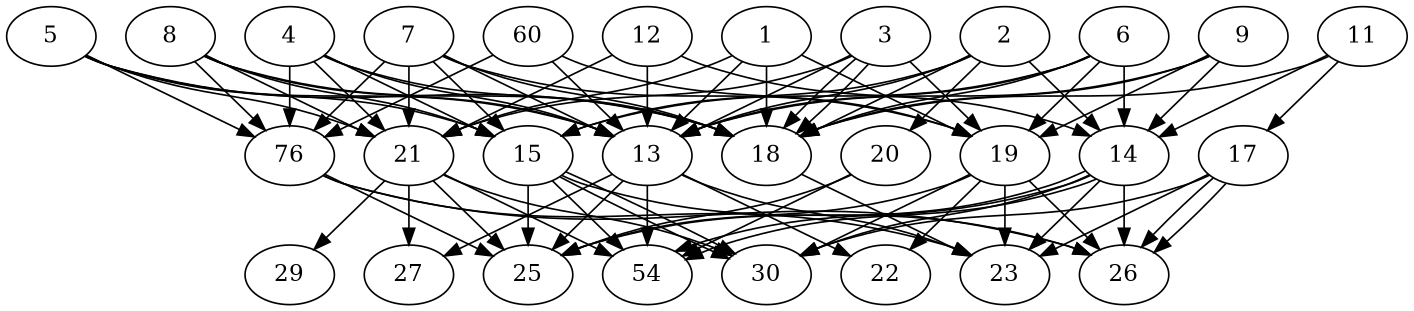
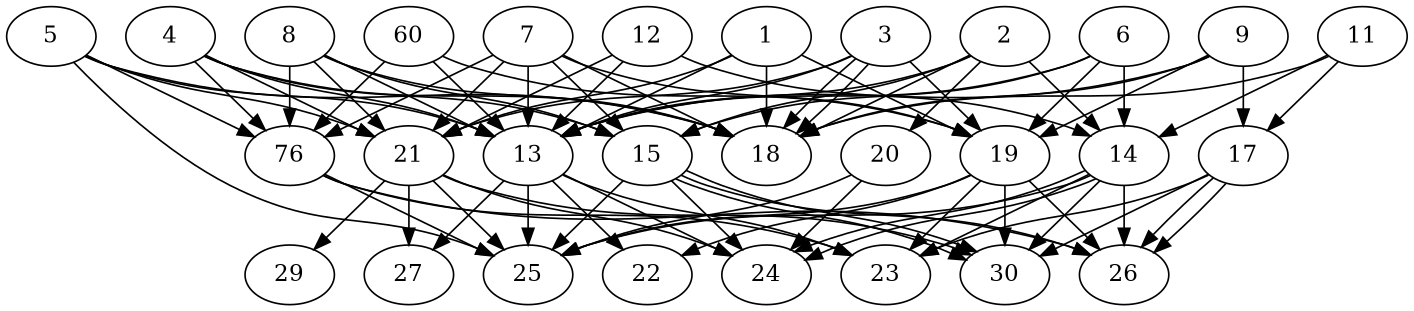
(281, 95) -> (256, 197)
(954, 95) -> none
(1178, 101) -> (1243, 88)
(847, 197) -> none
(647, 275) -> (767, 275)
